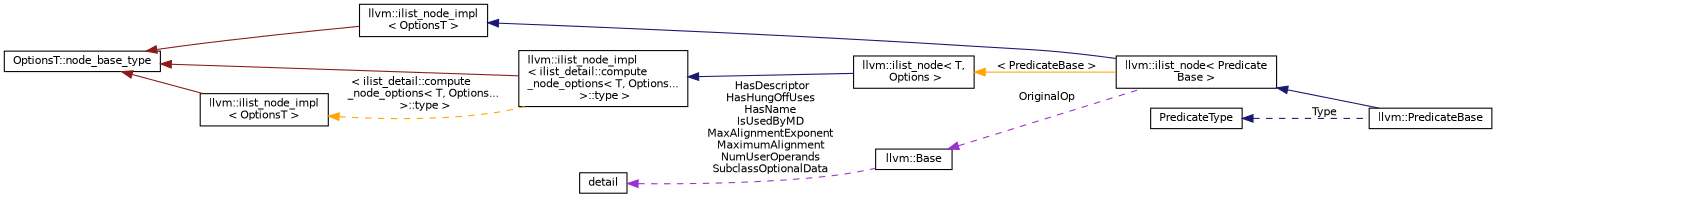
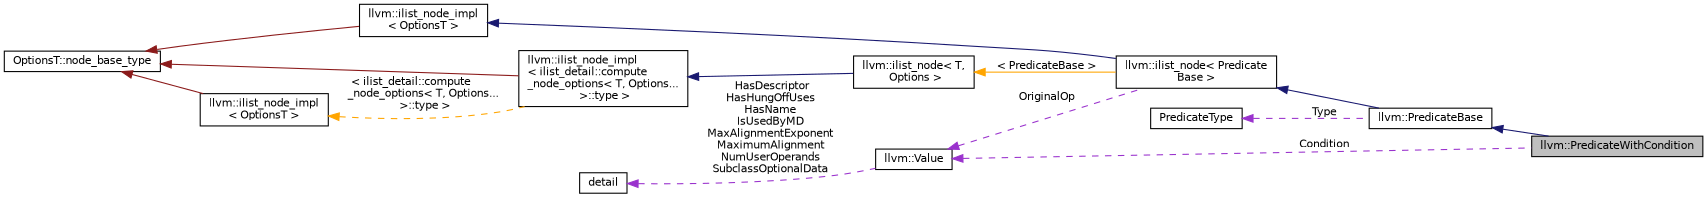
(1311, 118) -> (1311, 118)
none -> (1617, 146)
(914, 159) -> (914, 159)
